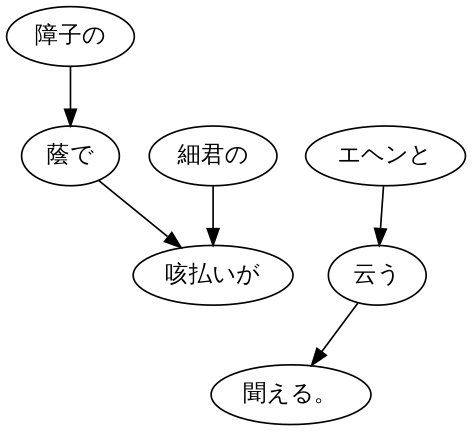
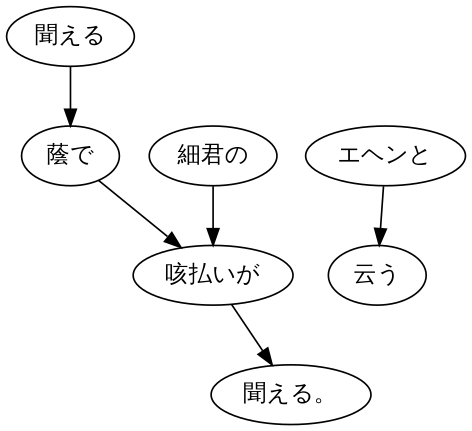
(70, 36) -> (70, 36)
(340, 327) -> (247, 328)
